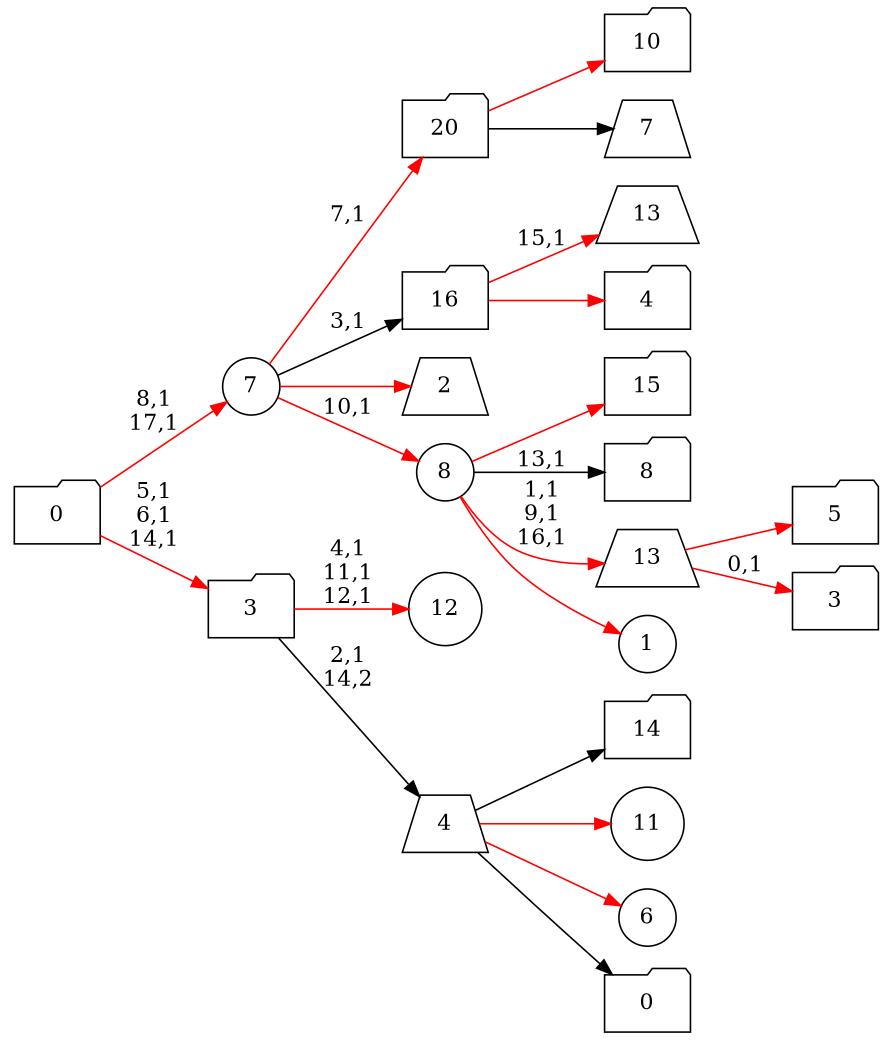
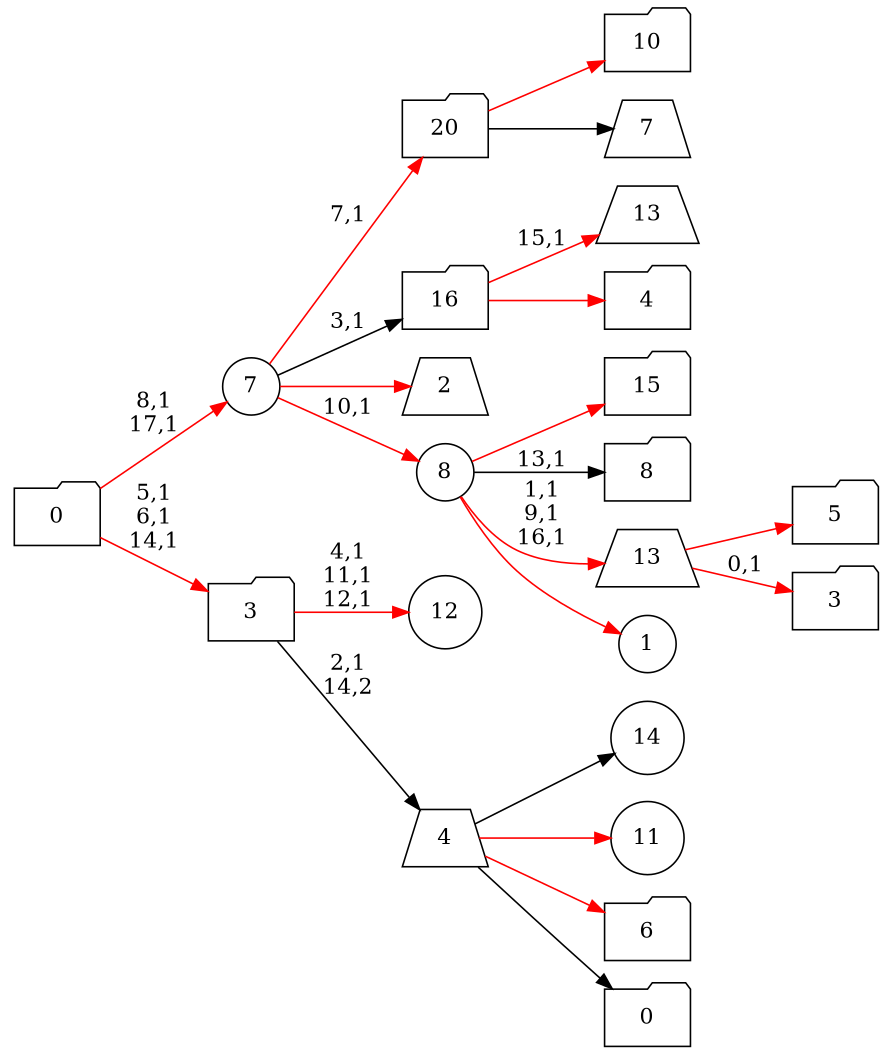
(648, 730) -> (648, 738)
(648, 918) -> (648, 932)
